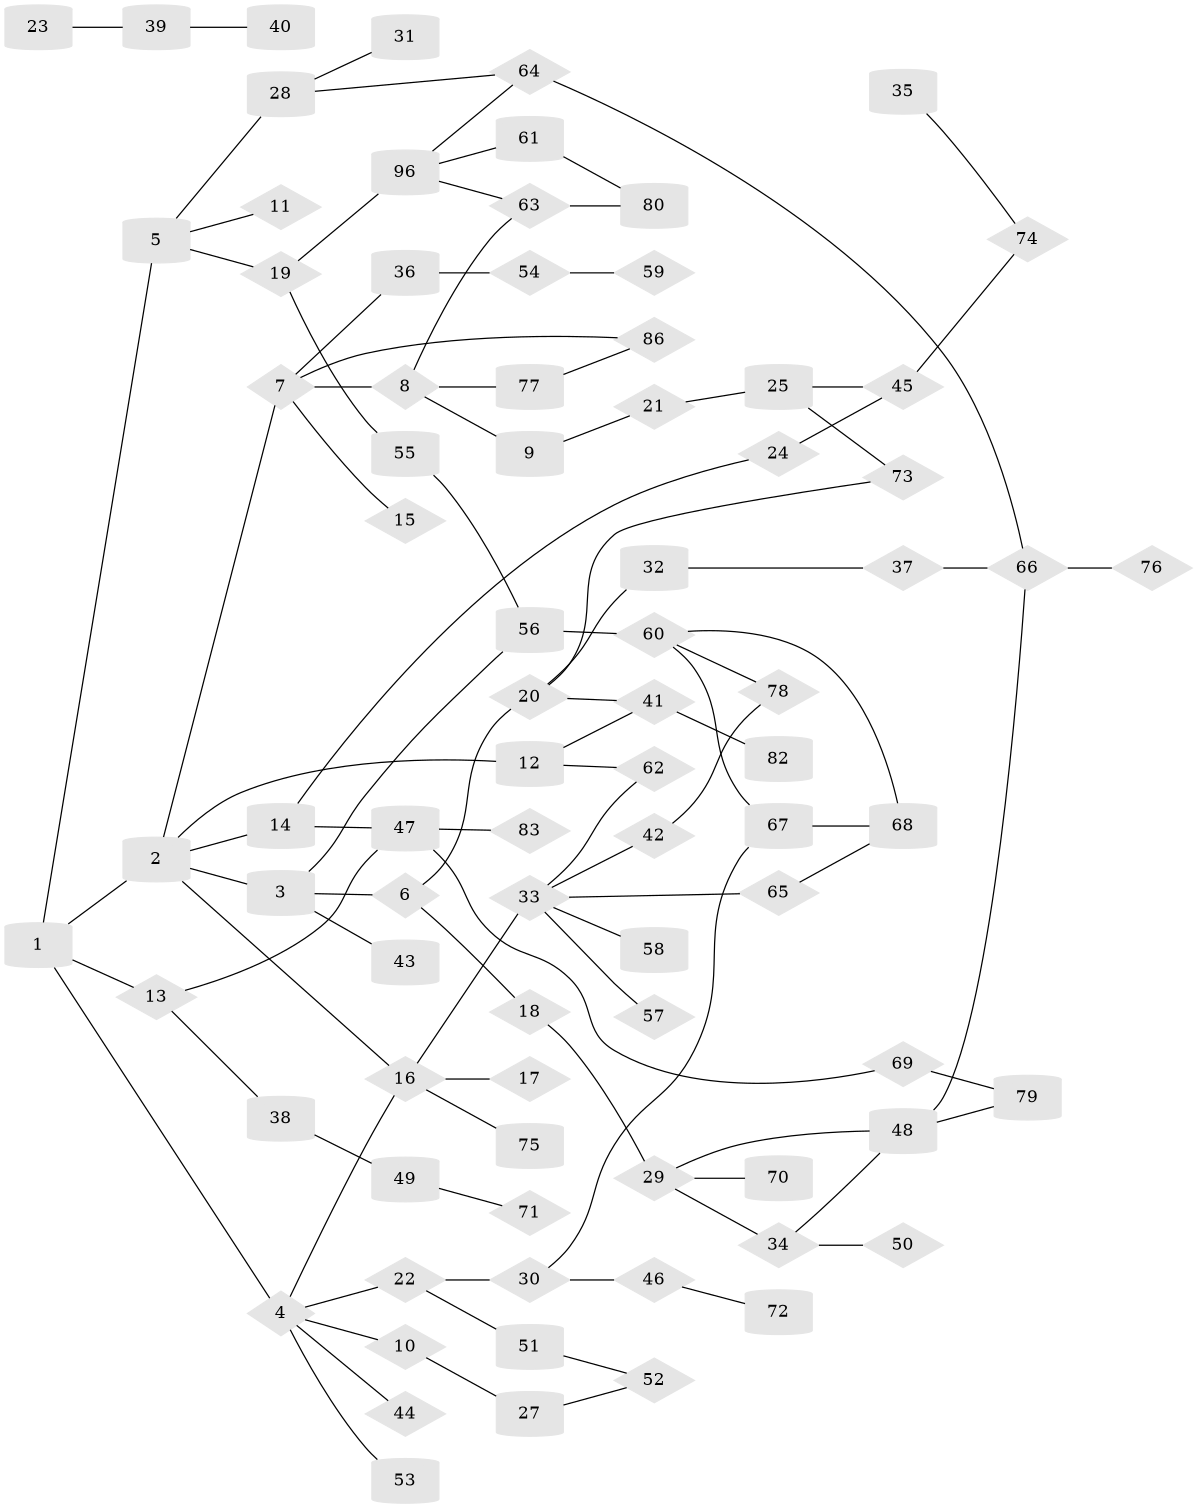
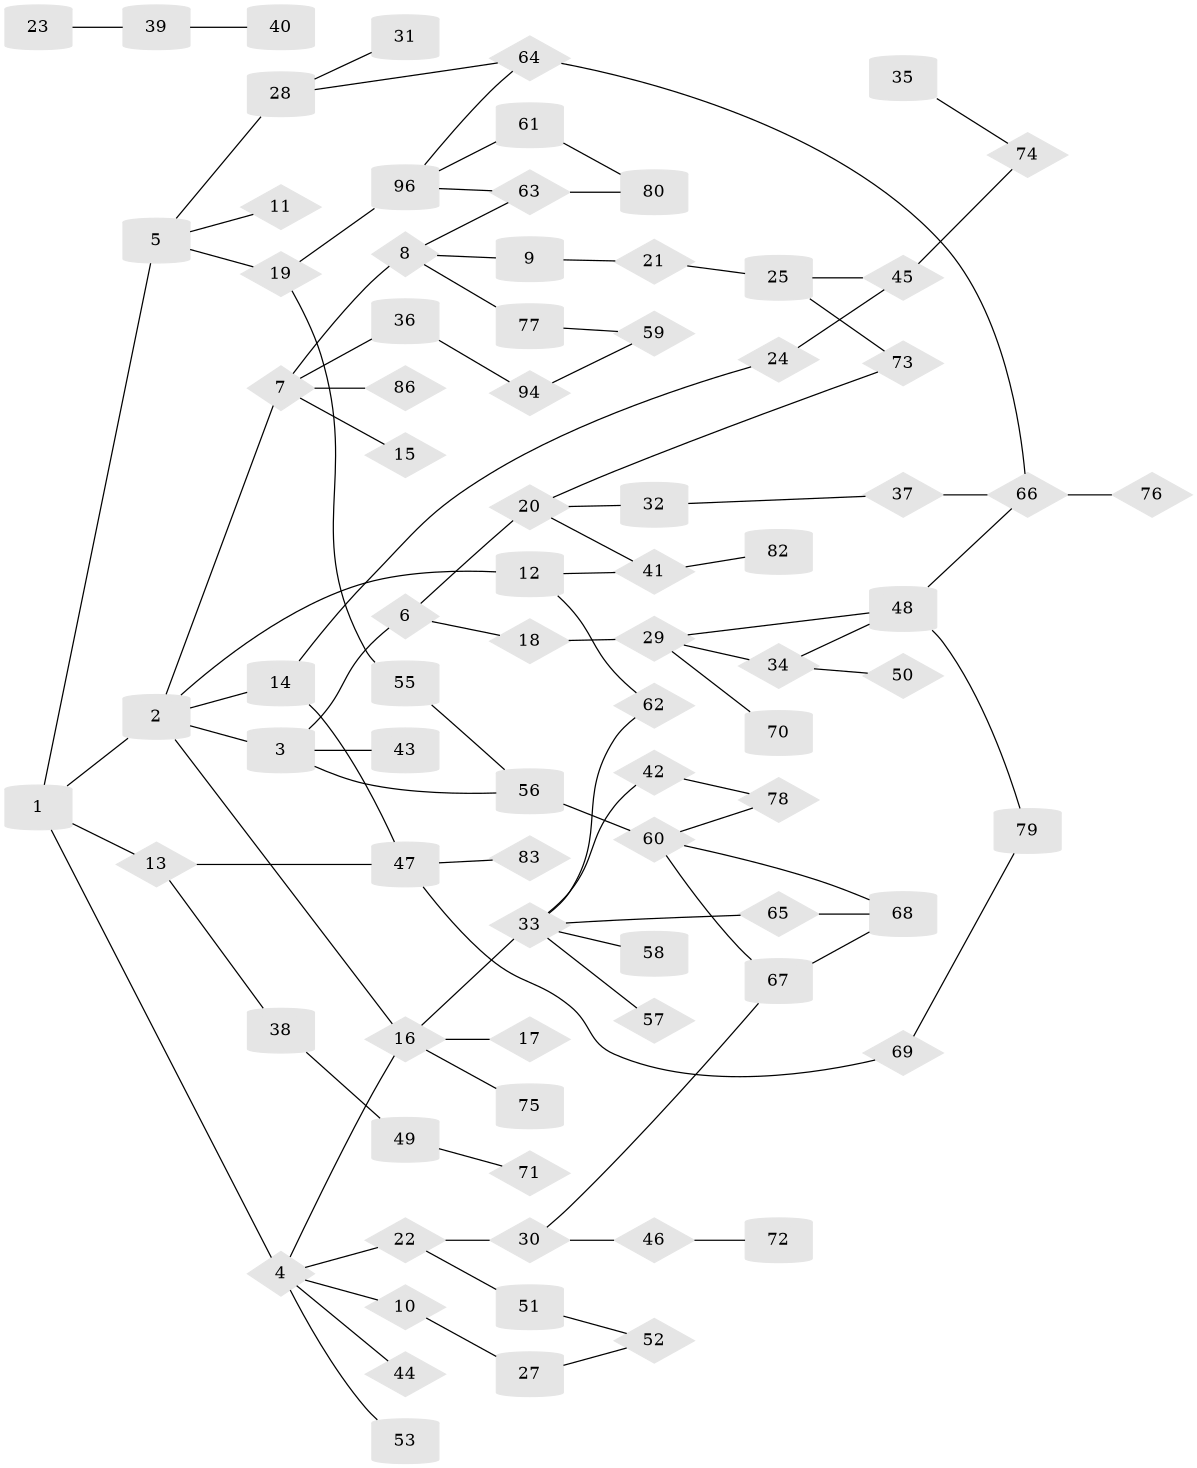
(530, 273) -> (530, 393)
(597, 362) -> (591, 330)
